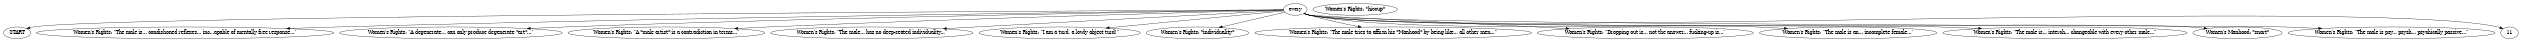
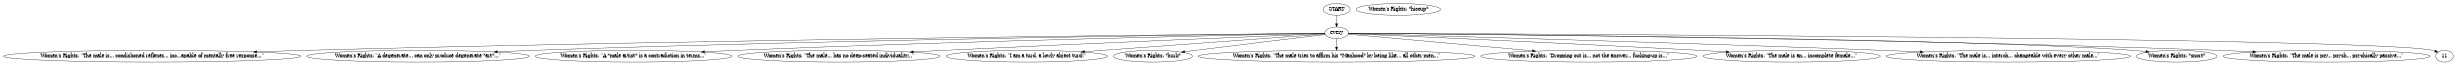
(657, 14) -> (1337, 20)
(1197, 33) -> (1153, 56)
(2237, 33) -> (2177, 56)
